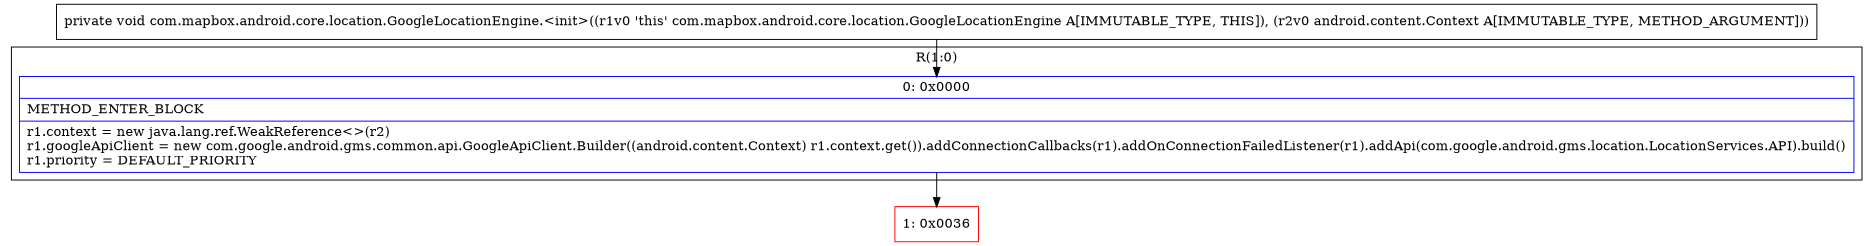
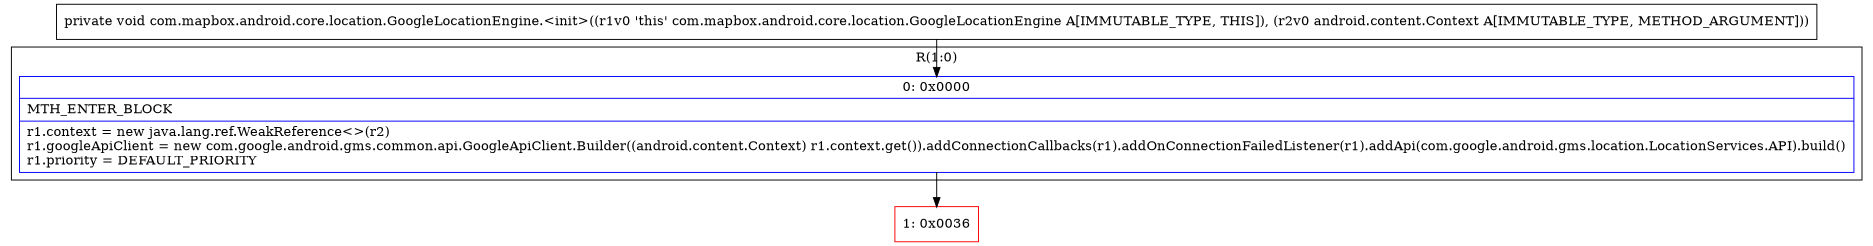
(116, 109) -> (100, 109)
